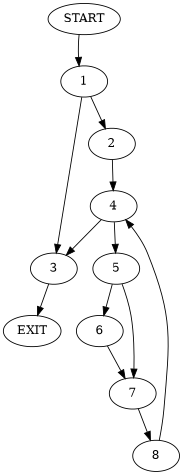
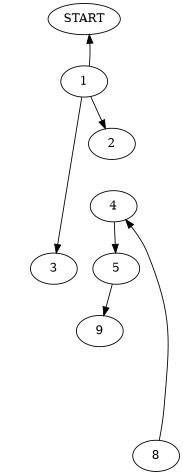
(78, 46) -> (90, 55)
(113, 171) -> none
(87, 234) -> none
(32, 331) -> none
(100, 331) -> (100, 331)
(133, 393) -> none
